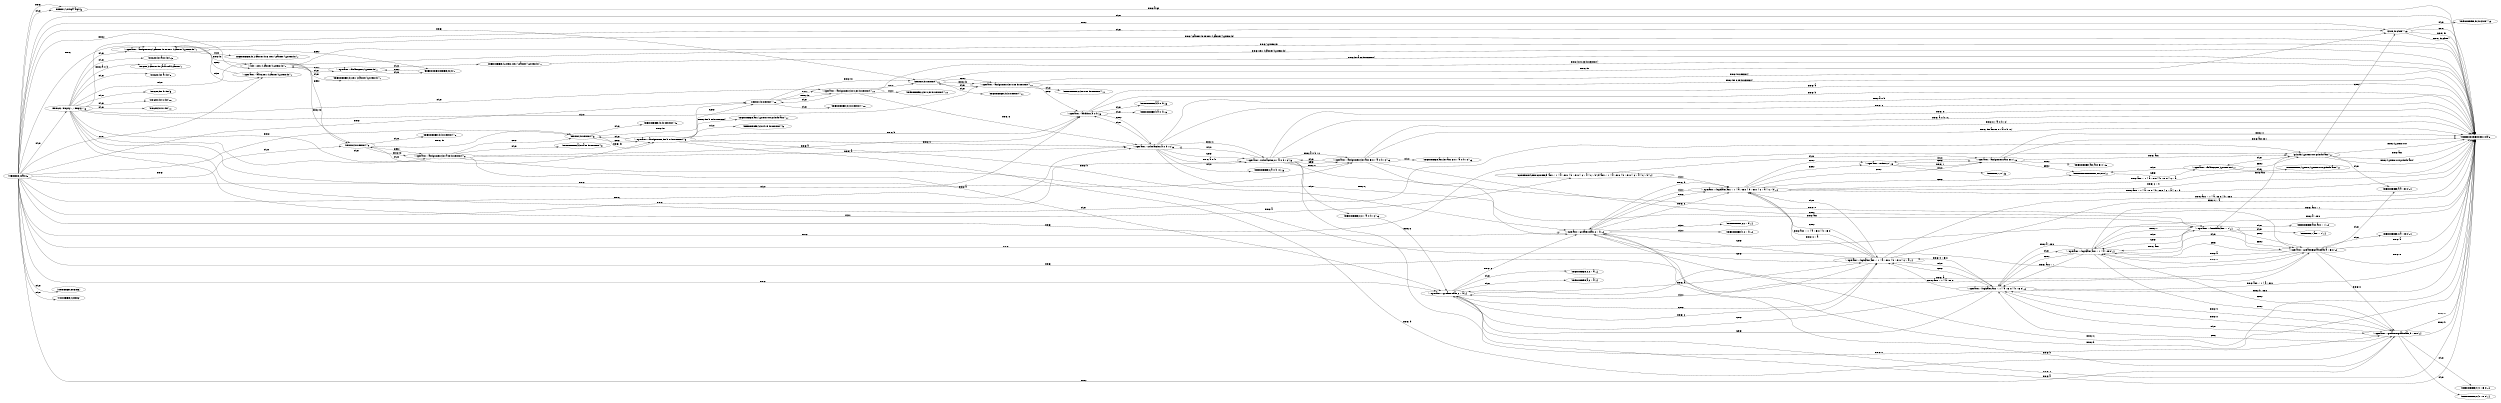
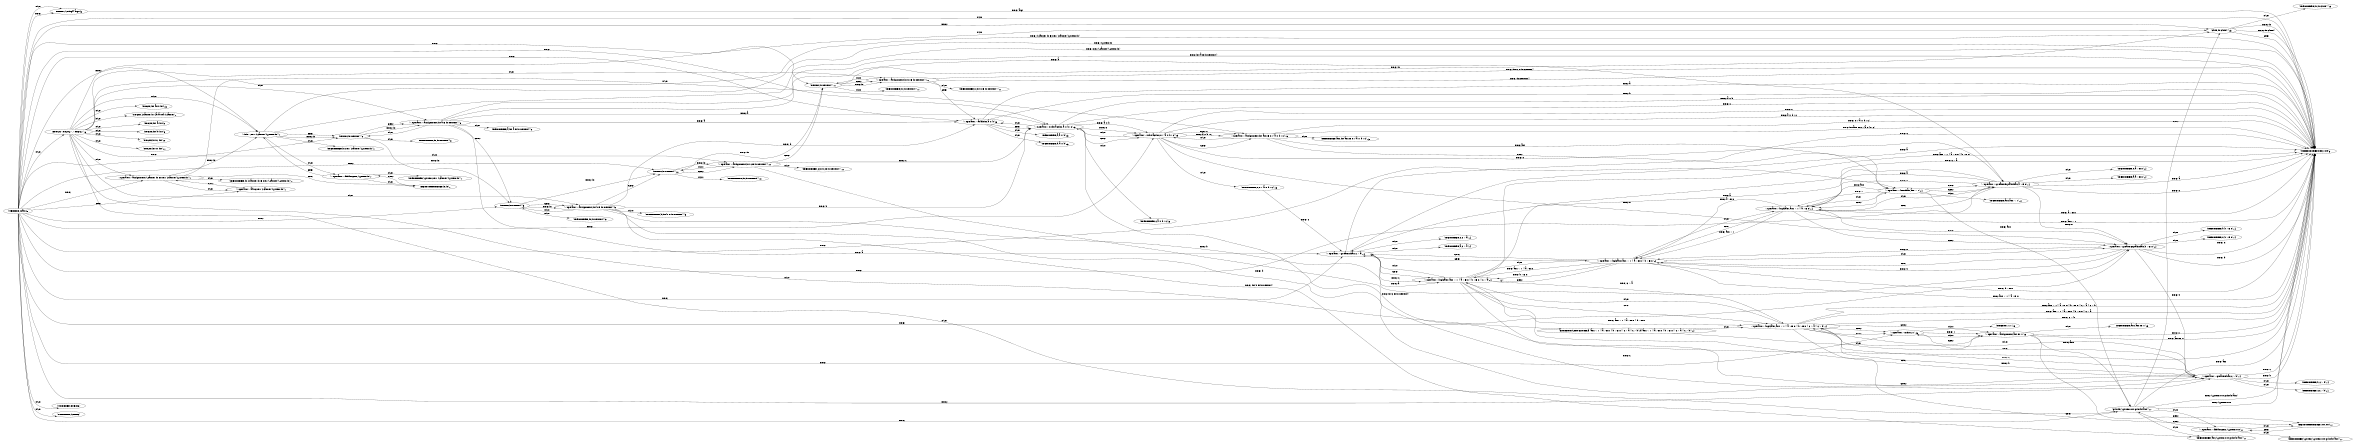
(1536, 57) -> (1391, 56)
(102, 67) -> (99, 119)
(2047, 161) -> (2069, 326)
(2361, 173) -> (2166, 428)
(2313, 234) -> none
(1509, 261) -> none
none -> (897, 364)
